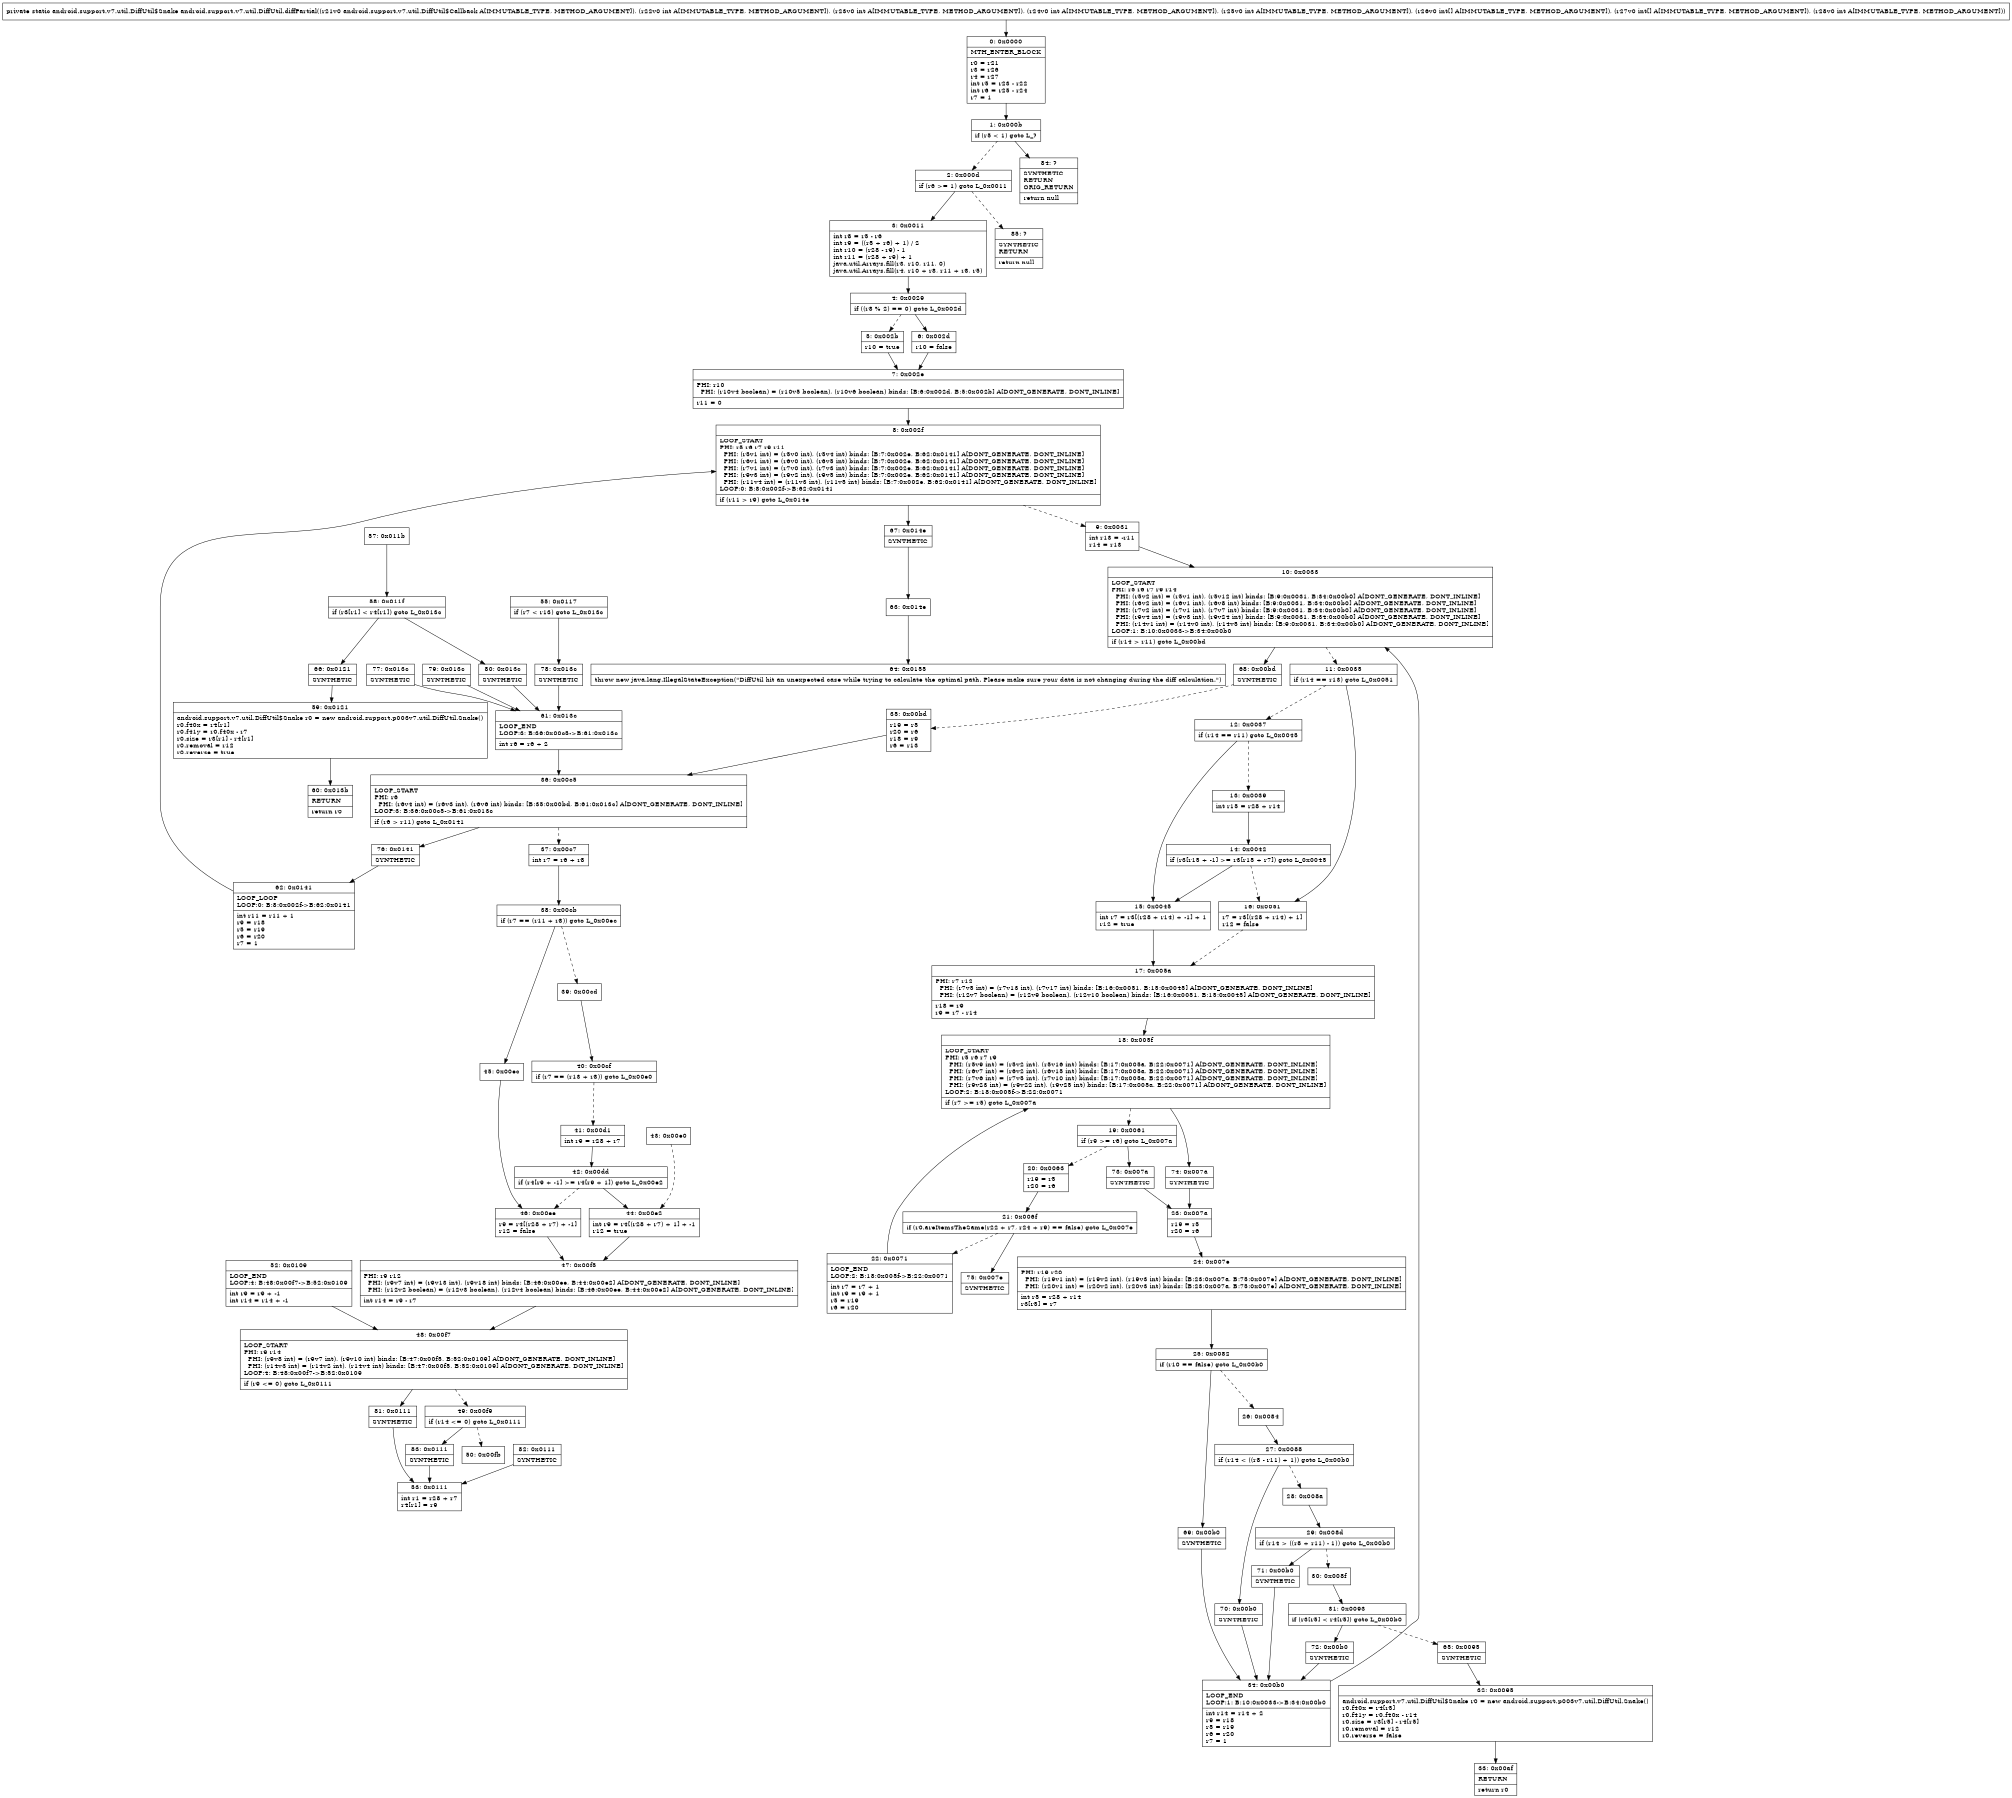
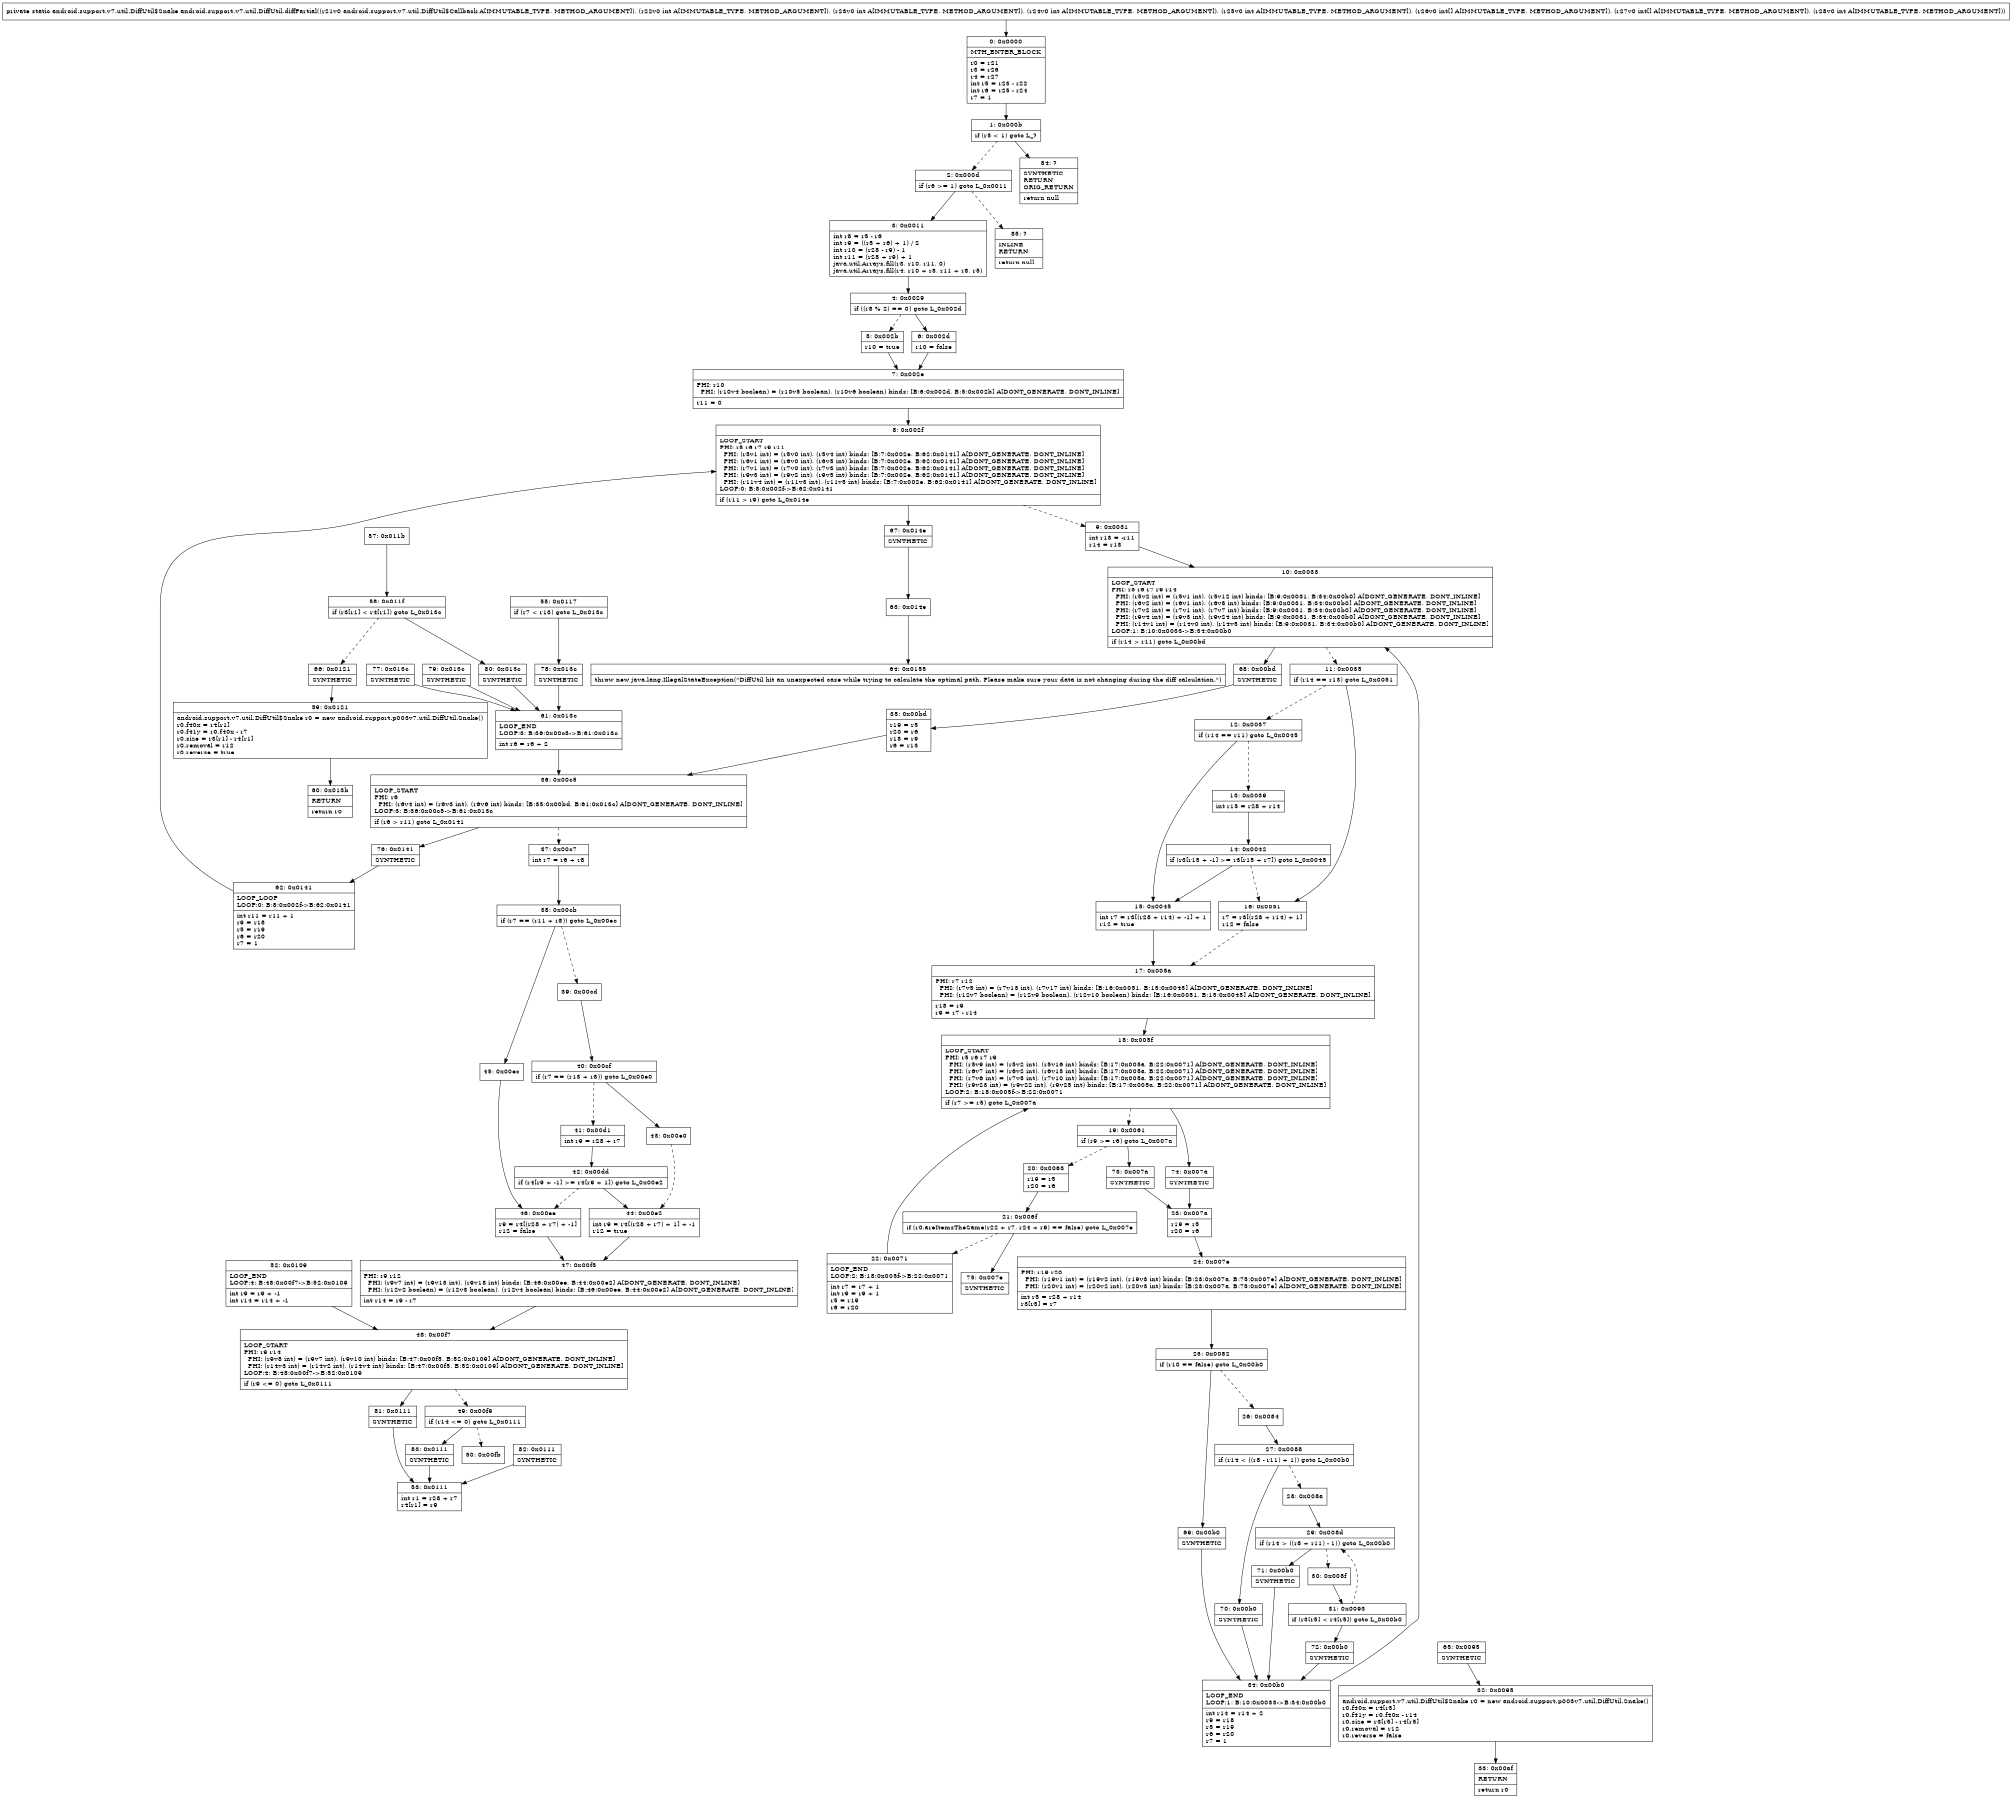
(1019, 245) -> (1011, 245)
(361, 639) -> (361, 639)
(1086, 712) -> (1086, 712)
none -> (631, 1104)
(1406, 1634) -> (1357, 1576)
